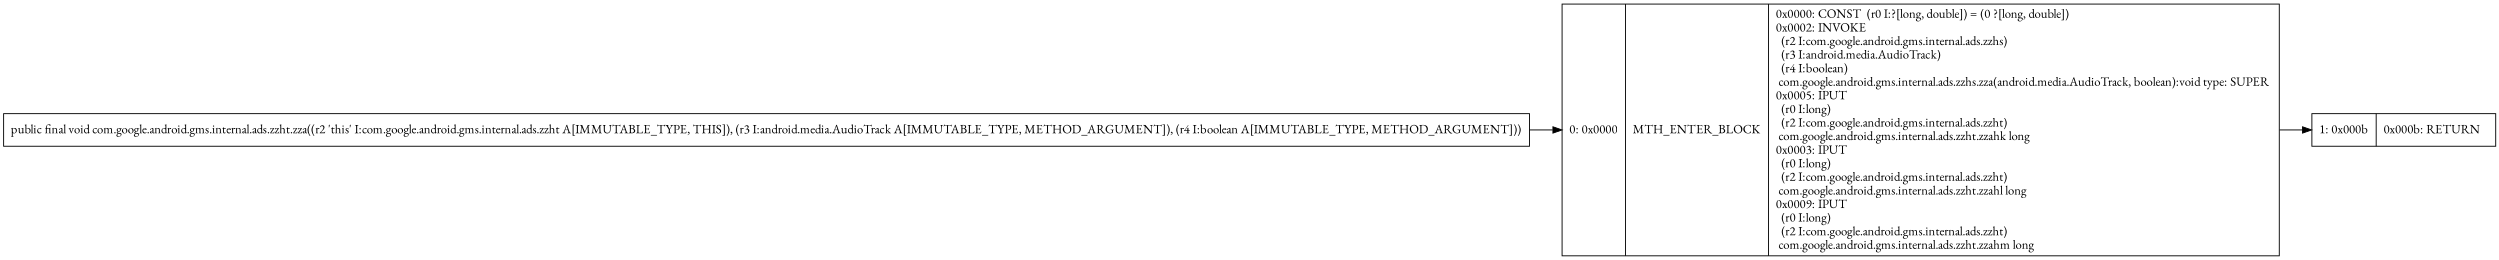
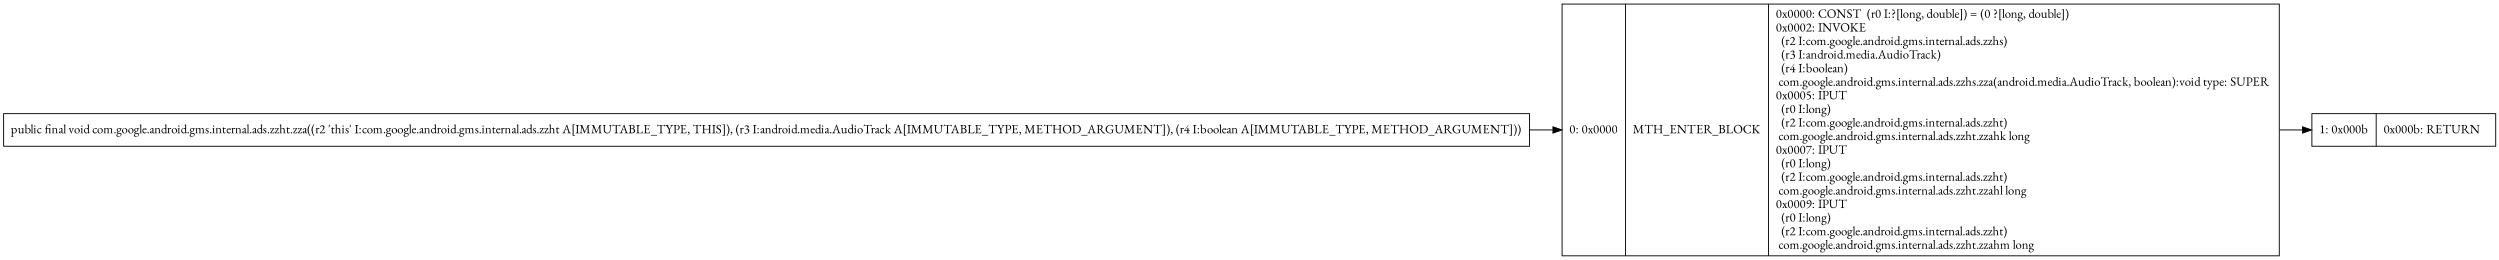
(1814, 150) -> (1814, 150)
